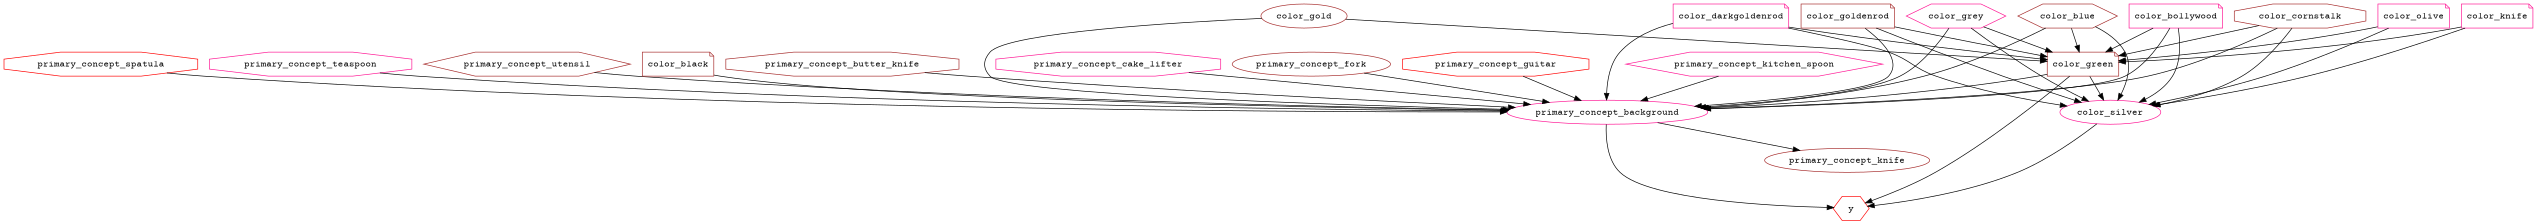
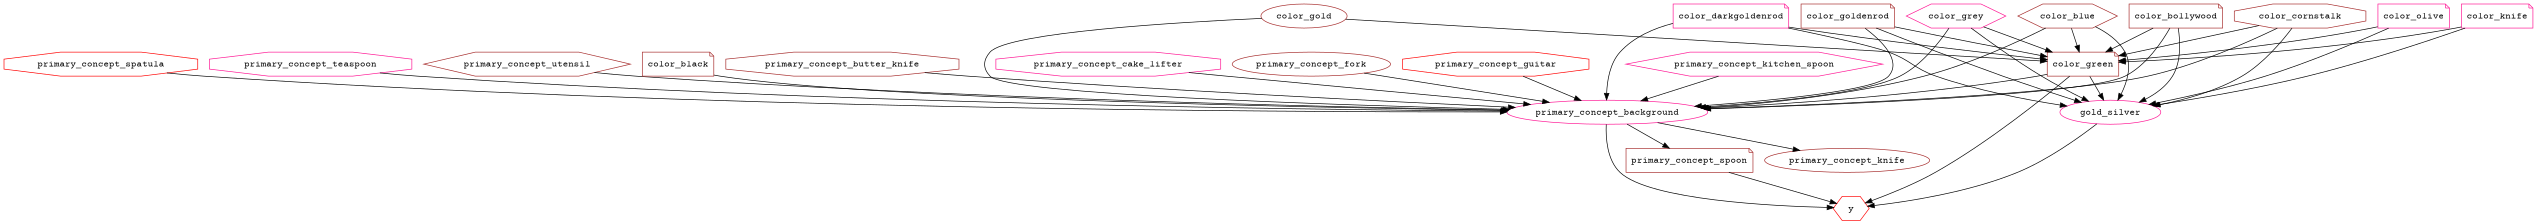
(2176, 16) -> (2176, 16)
(2110, 112) -> (2110, 112)
none -> (1690, 160)
